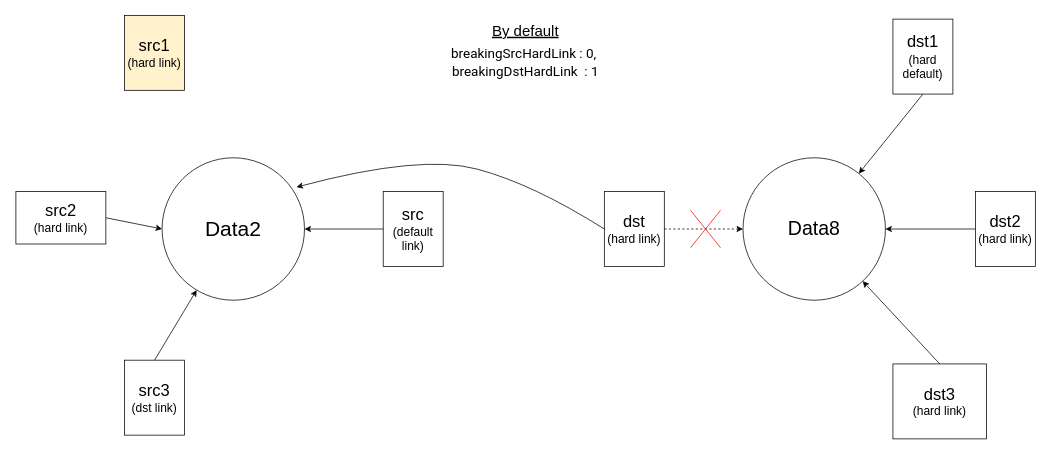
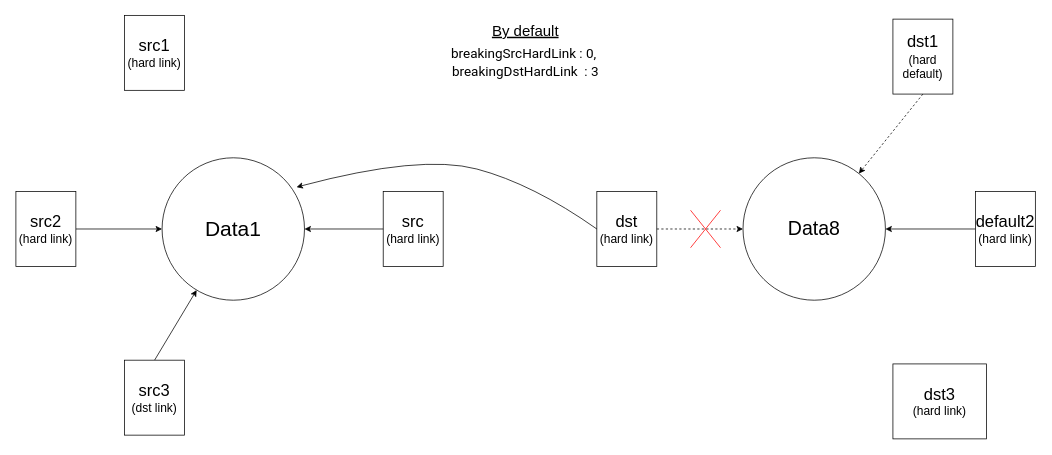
(525, 48) -> (525, 48)
(154, 53) -> (154, 53)
(893, 132) -> (893, 132)
(60, 218) -> (45, 229)
(233, 229) -> (233, 229)
(413, 229) -> (413, 229)
(634, 229) -> (627, 229)
(1005, 229) -> (1005, 229)
(903, 325) -> none
